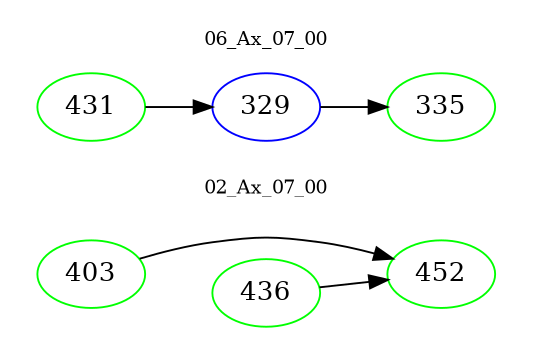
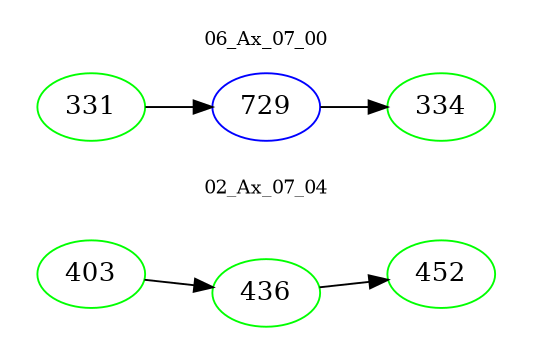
(91, 107) -> (91, 107)
(266, 107) -> (266, 107)
(441, 107) -> (441, 107)
(266, 189) -> (266, 189)
(257, 238) -> (169, 283)
